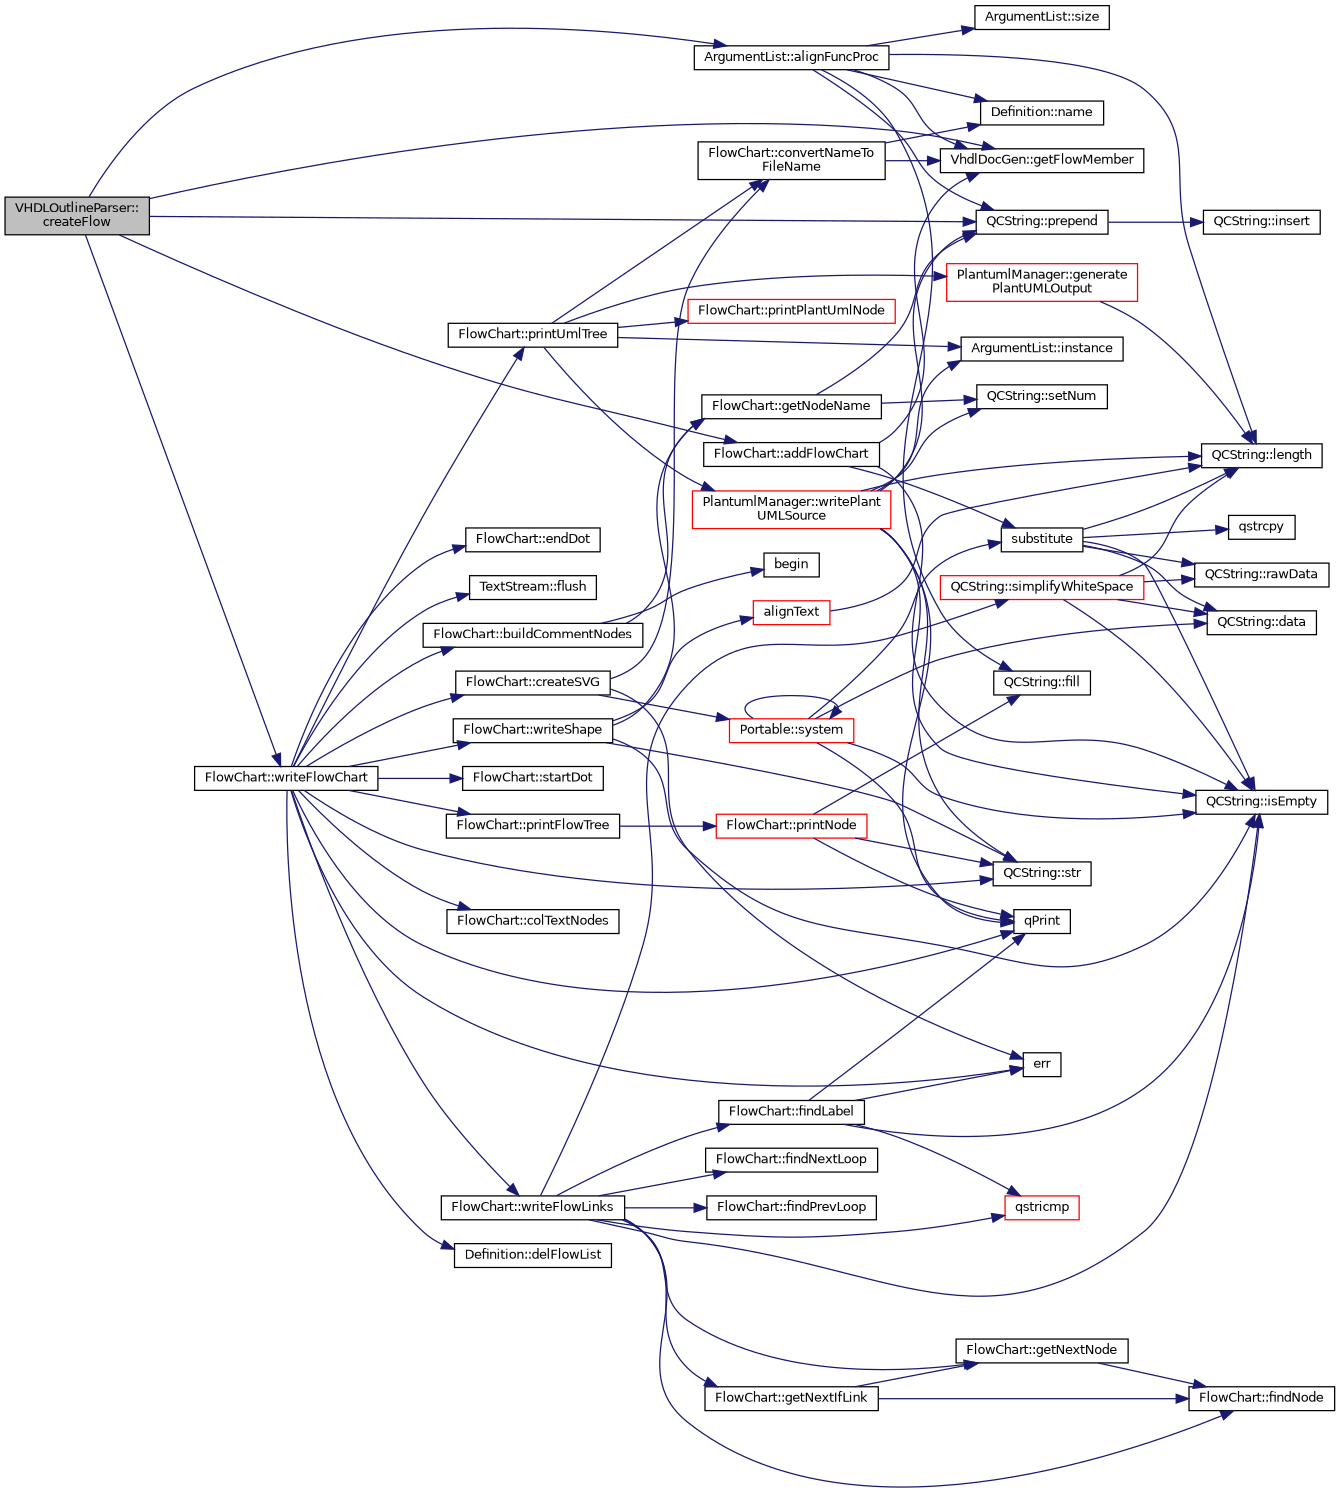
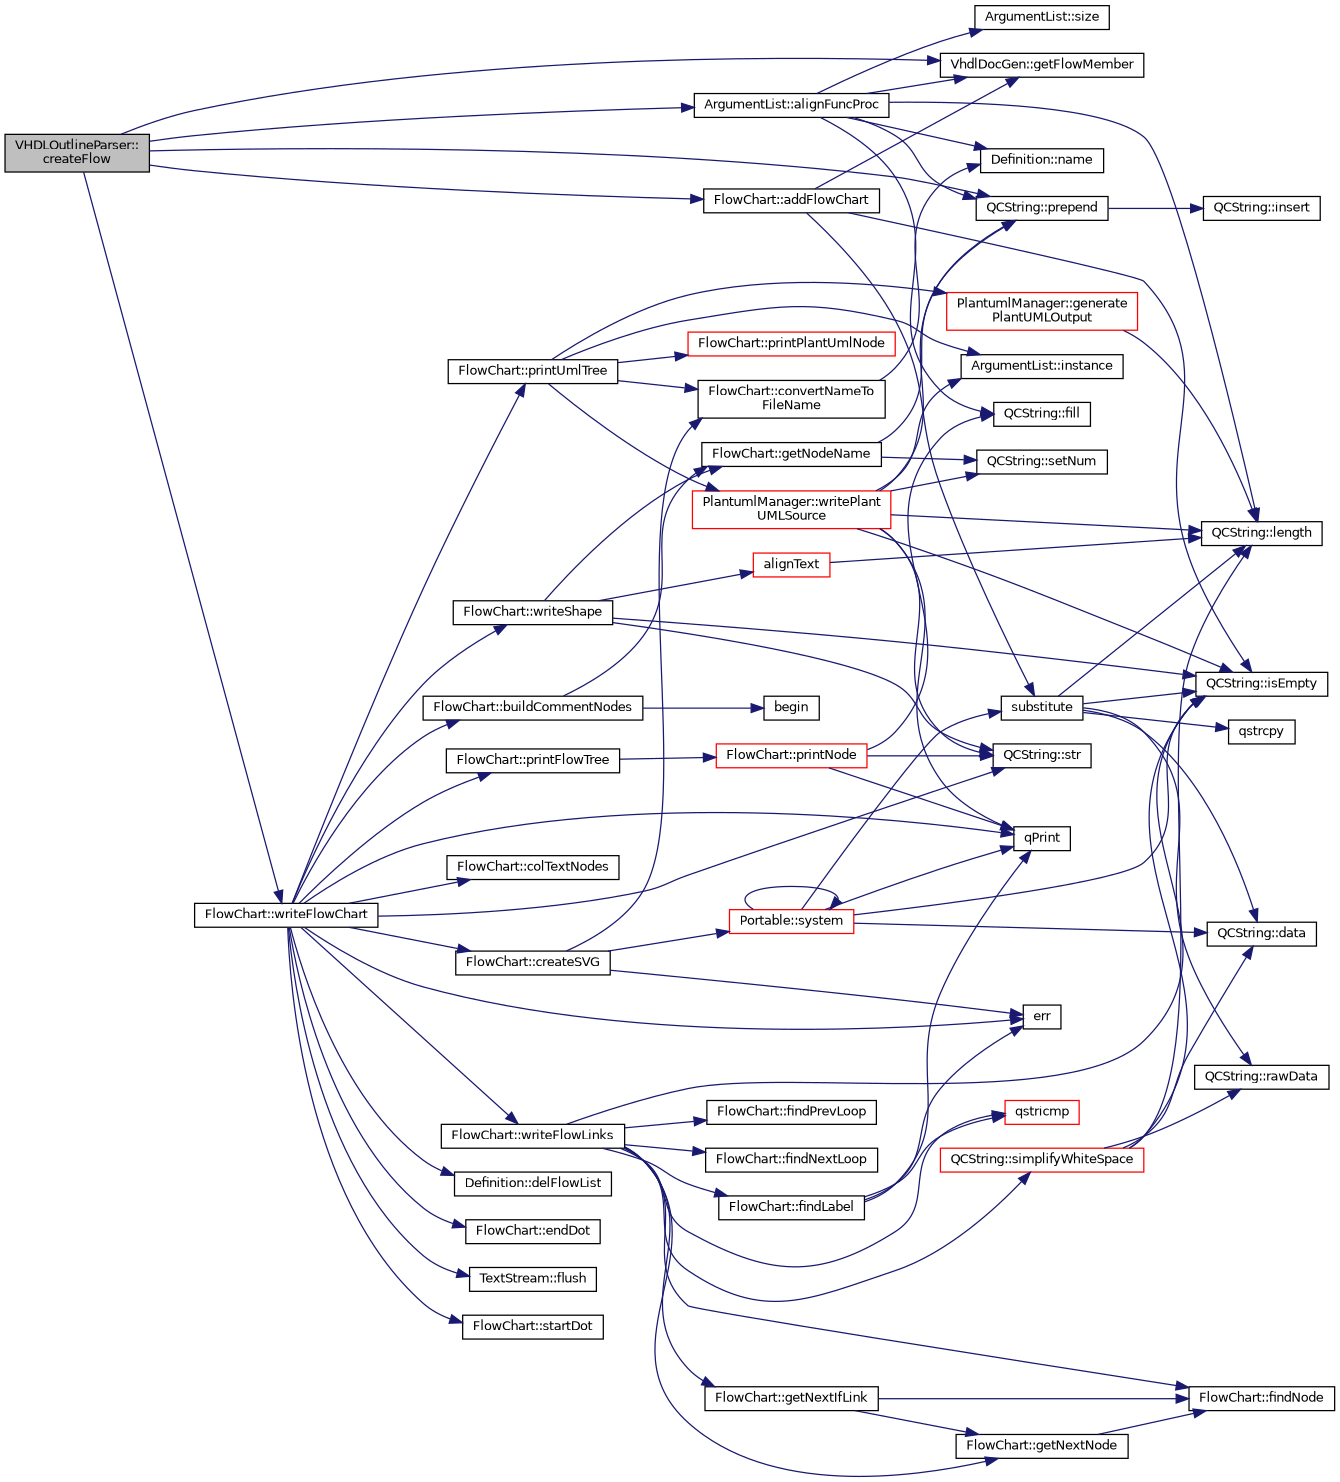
(899, 161) -> none
(1136, 1093) -> none
